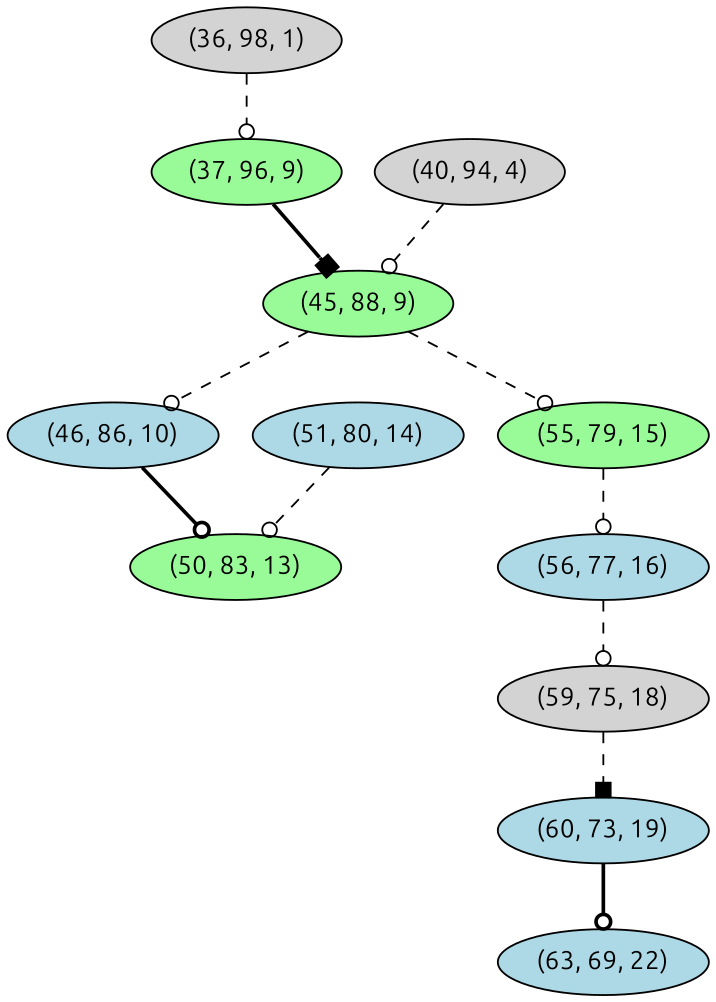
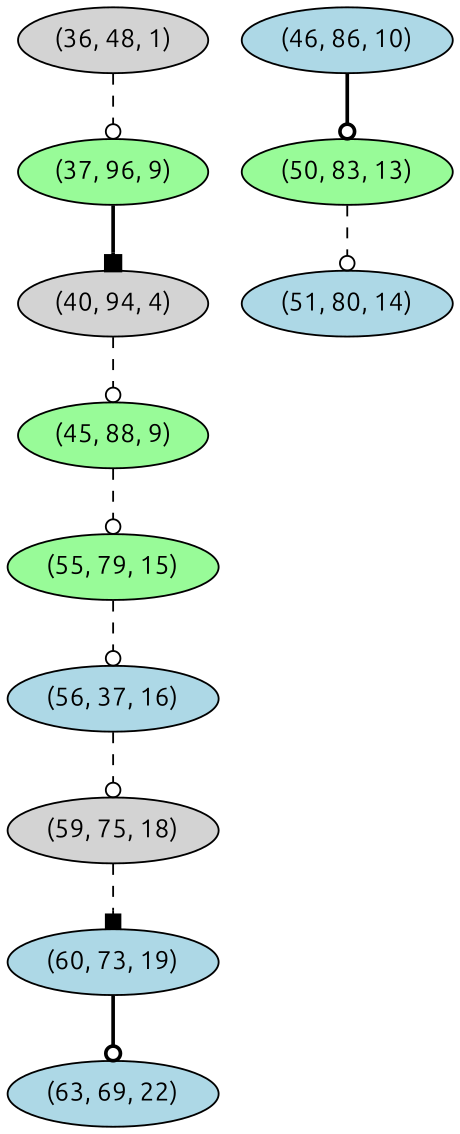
(247, 40) -> (113, 40)
(296, 231) -> (113, 229)
(243, 366) -> none
(302, 496) -> (347, 231)
(603, 567) -> (113, 699)
